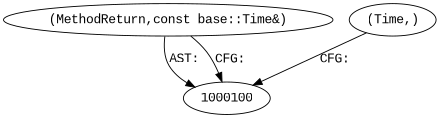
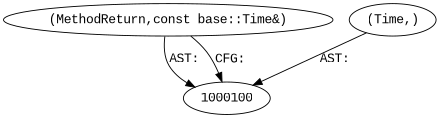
(339, 59) -> (339, 59)
